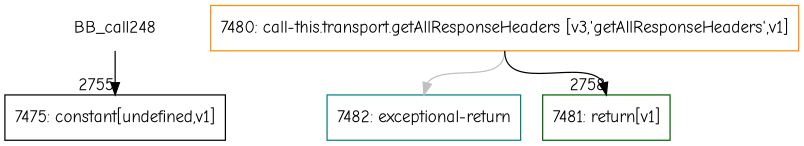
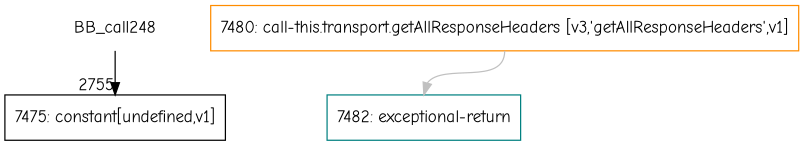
(606, 118) -> none
